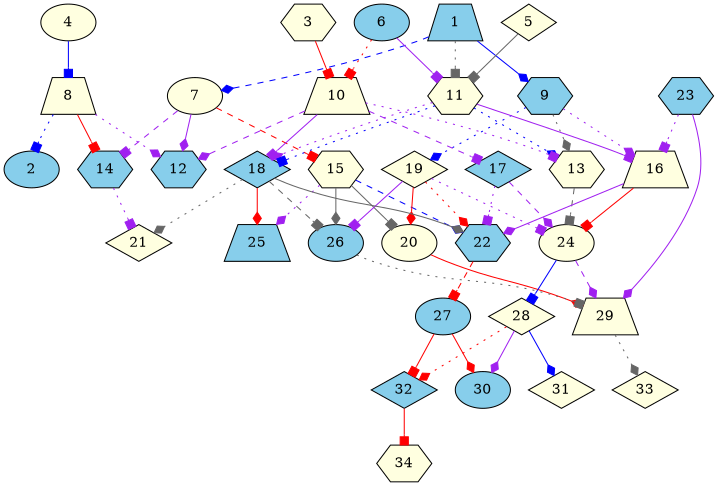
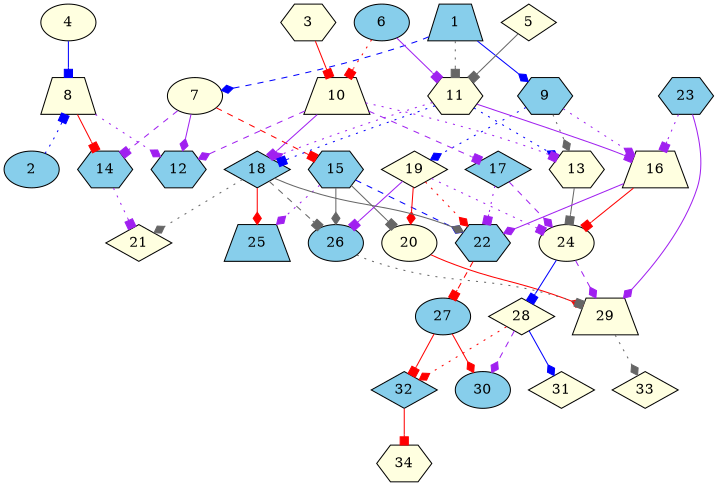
(46, 128) -> (54, 139)
(336, 169) -> (336, 169)
(573, 198) -> (573, 198)
(506, 346) -> (506, 346)
